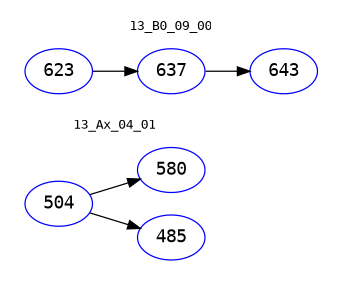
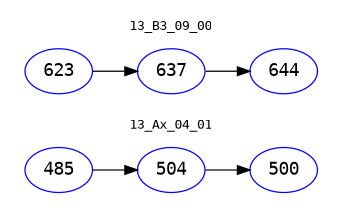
(171, 27) -> (171, 27)
(284, 71) -> (284, 71)
(171, 170) -> (284, 170)
(109, 219) -> (109, 170)
